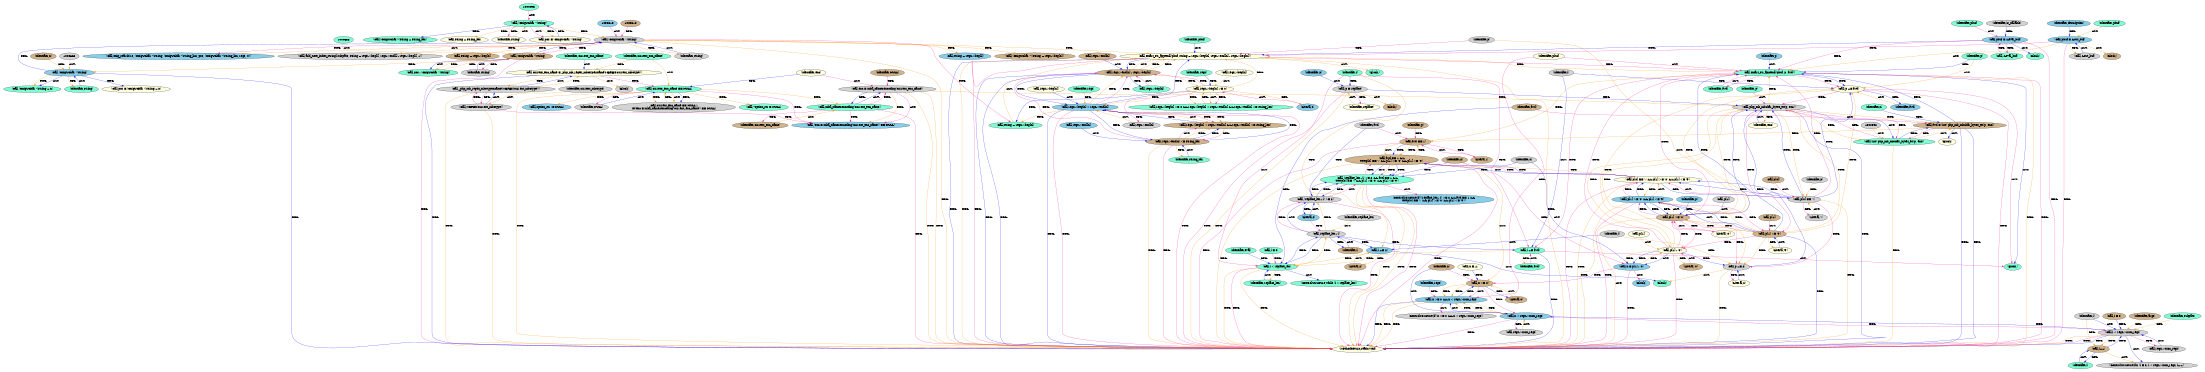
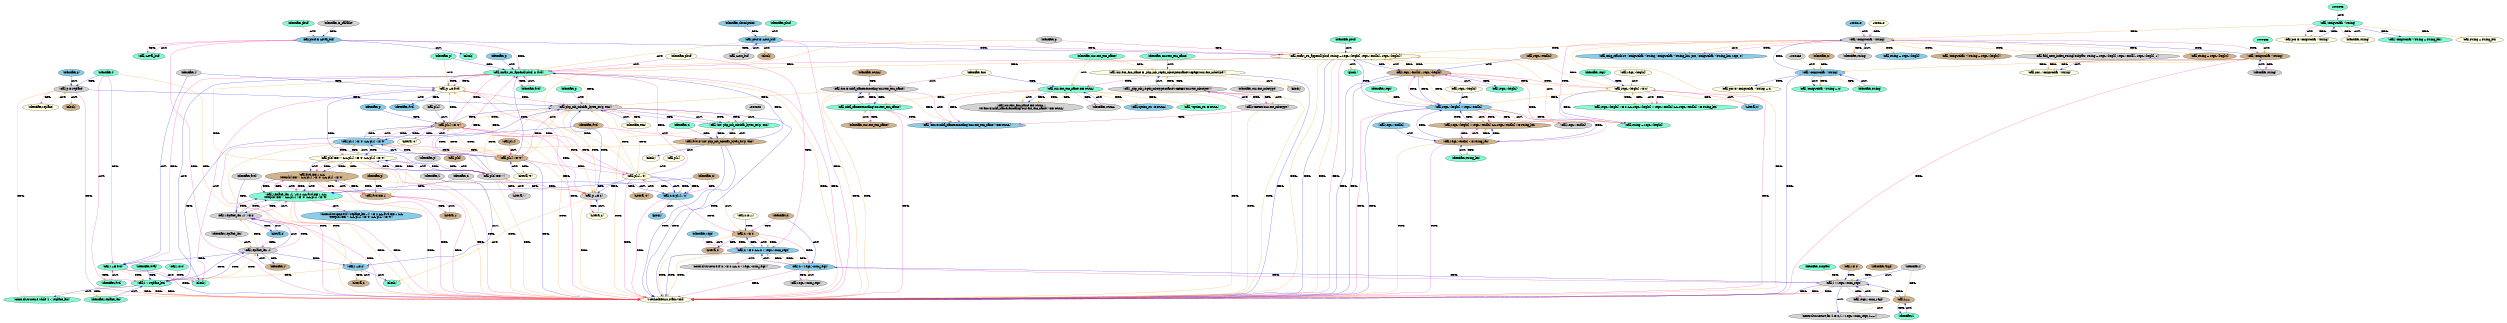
(631, 23) -> (1879, 23)
(2002, 48) -> (165, 48)
(428, 73) -> (2049, 73)
(1862, 116) -> (587, 143)
(1619, 283) -> (563, 216)
